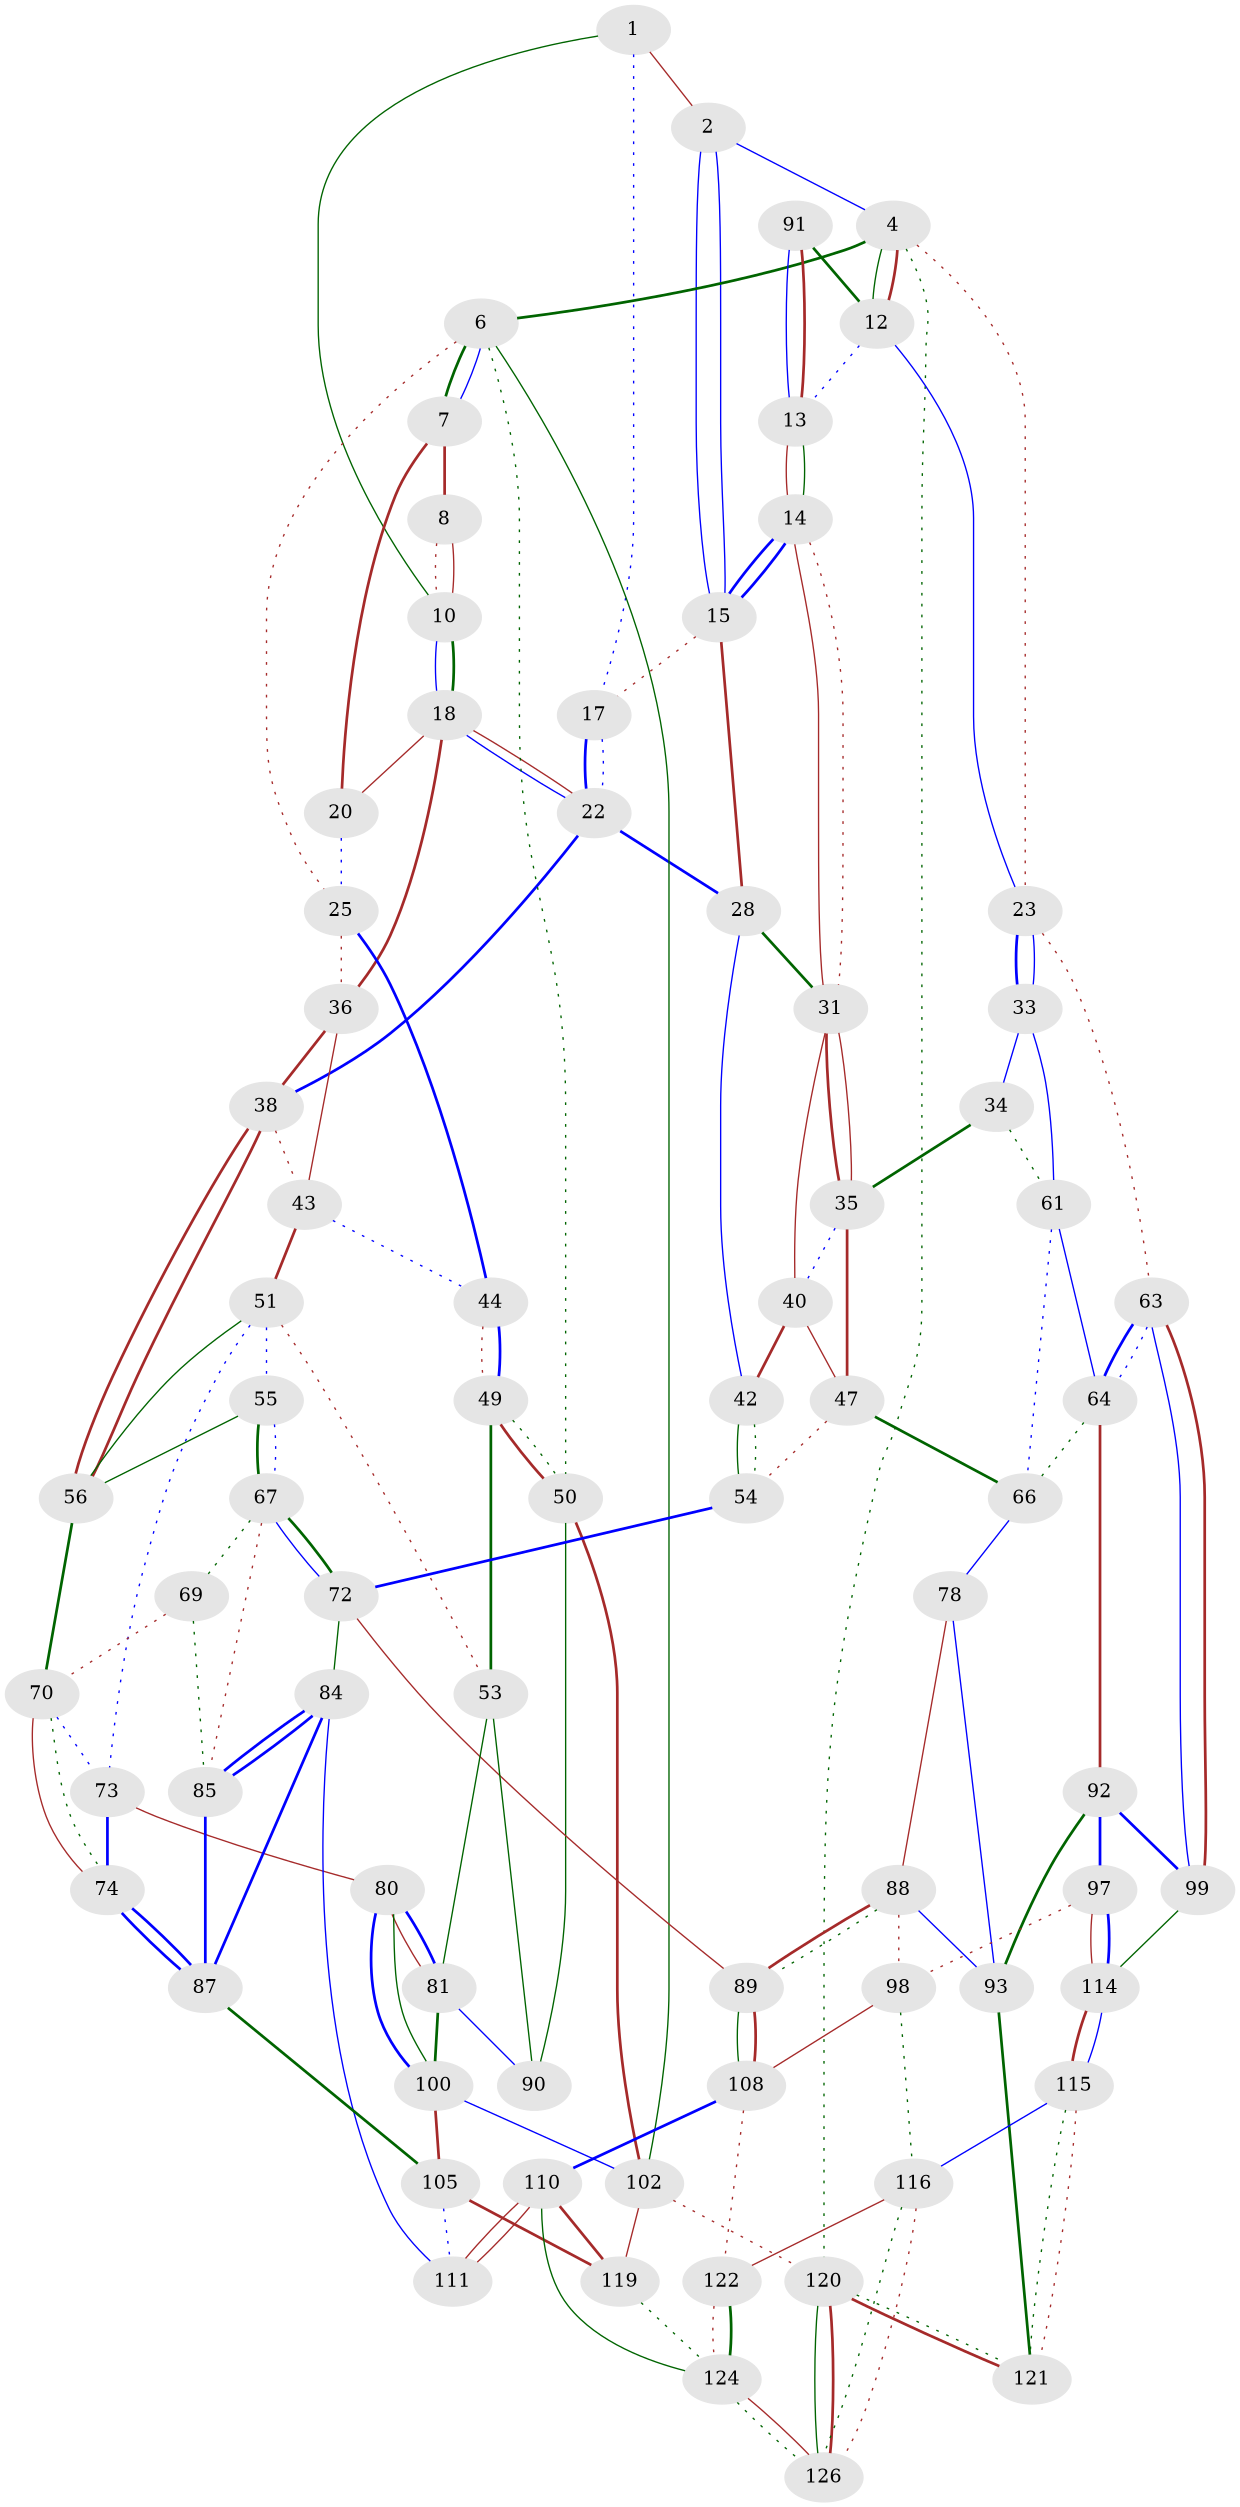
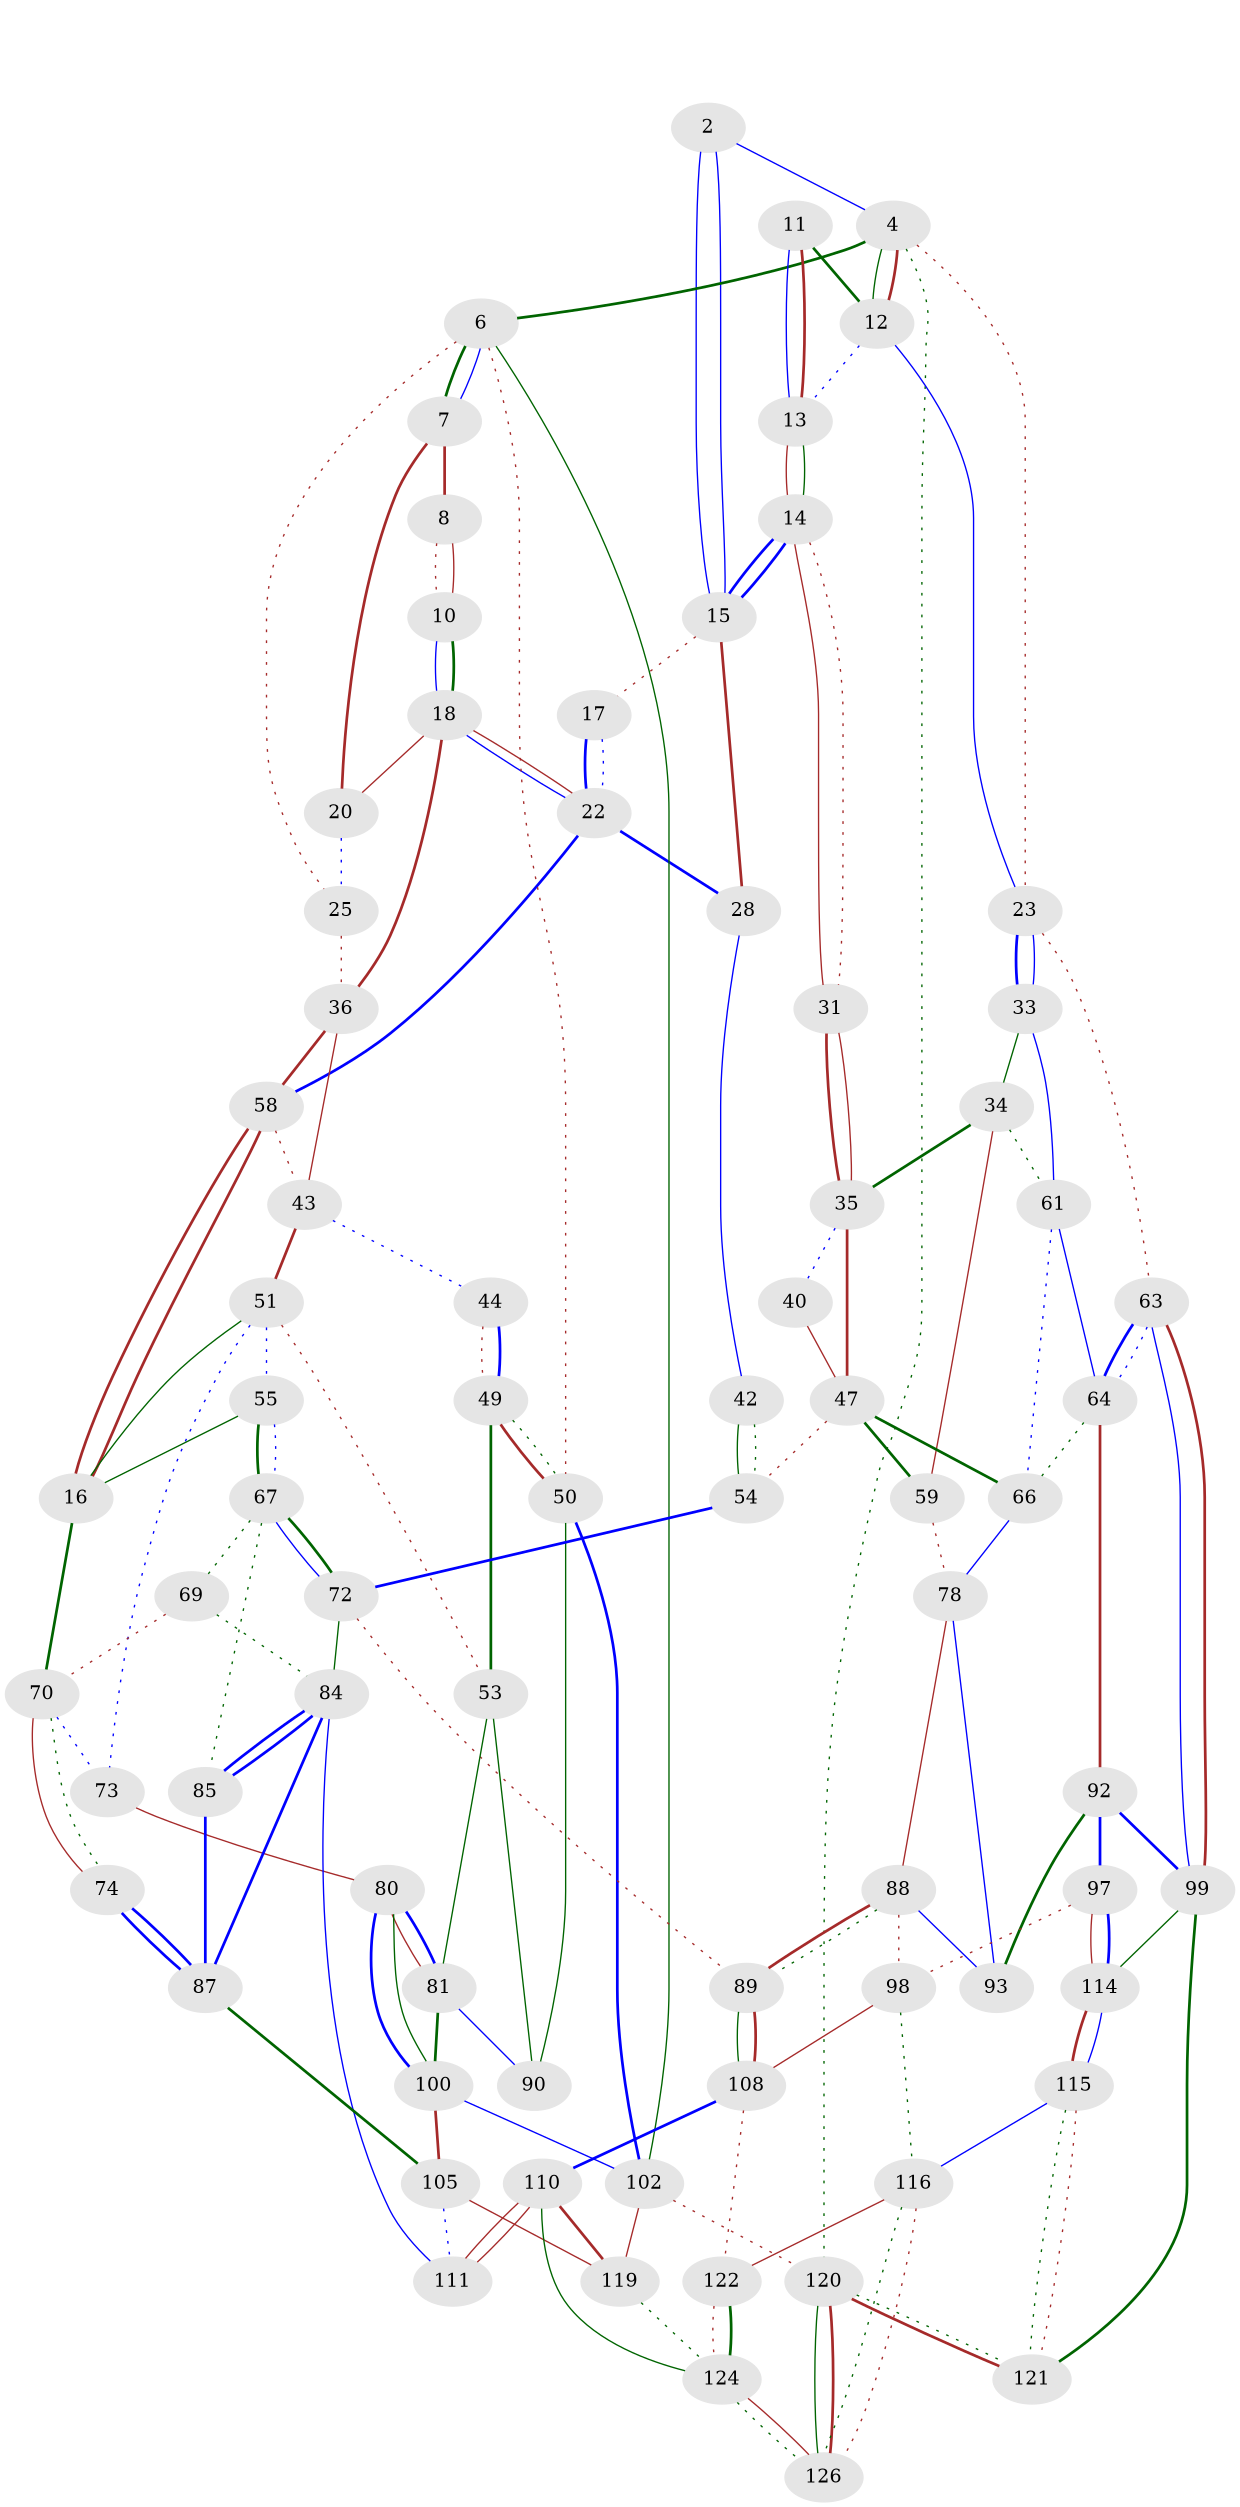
(634, 30) -> none
(795, 226) -> (795, 226)
(542, 909) -> (542, 909)
(787, 960) -> none
(1011, 1058) -> (1011, 1058)
(436, 1100) -> none
(267, 1107) -> (267, 1107)
(801, 1155) -> none
(771, 1352) -> none
(76, 1498) -> (76, 1498)
none -> (927, 1498)
(236, 1645) -> (236, 1645)
(199, 1694) -> (262, 1645)
(530, 1804) -> (530, 1804)
(617, 1839) -> (617, 1839)
(107, 1841) -> none
(1014, 2184) -> (1187, 2163)
(530, 2233) -> (530, 2233)
